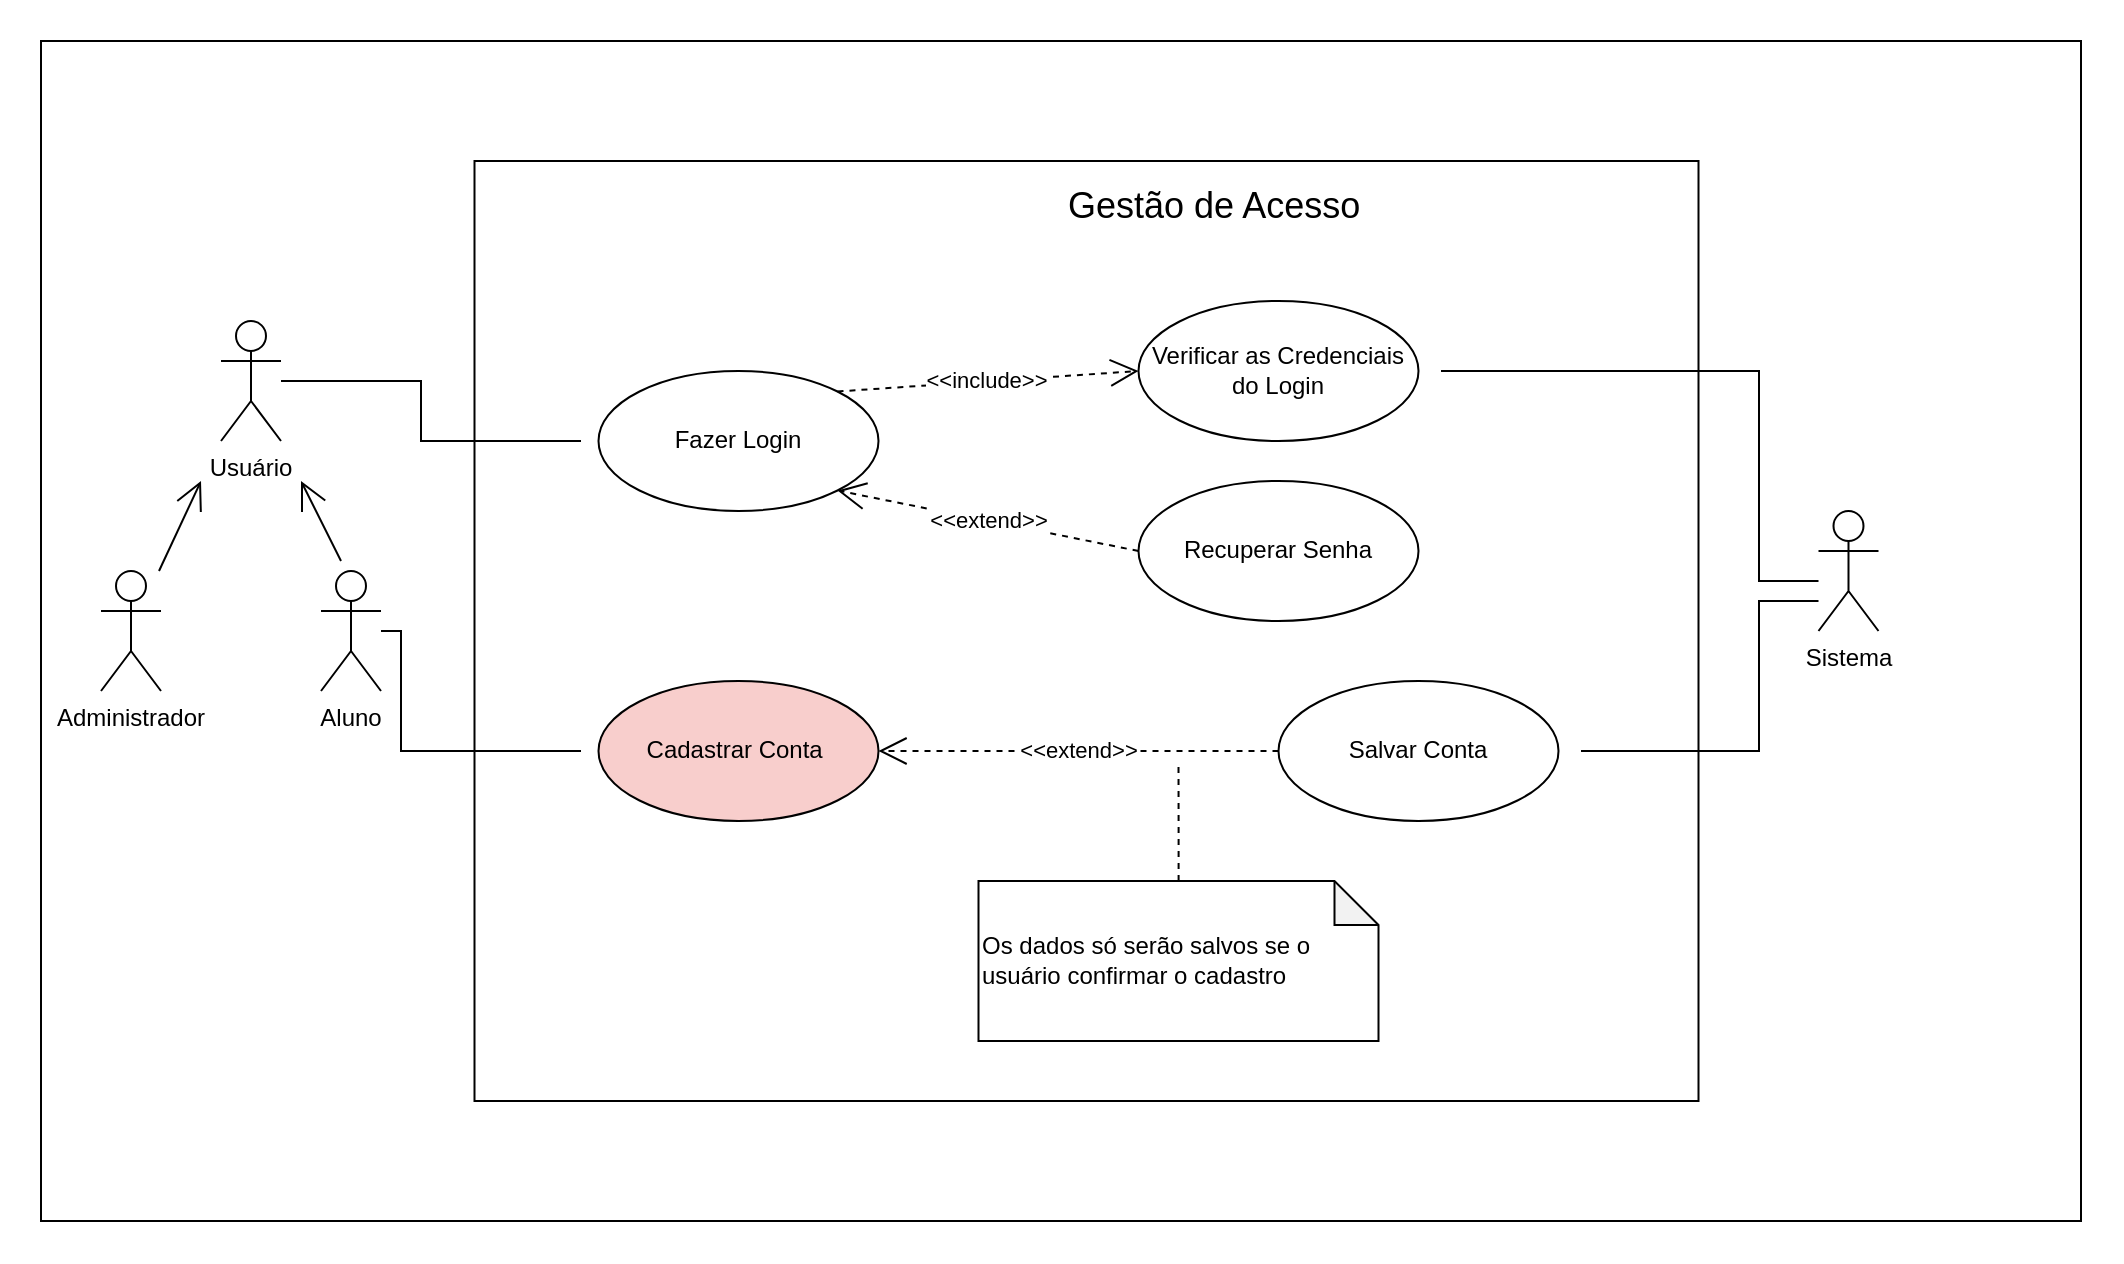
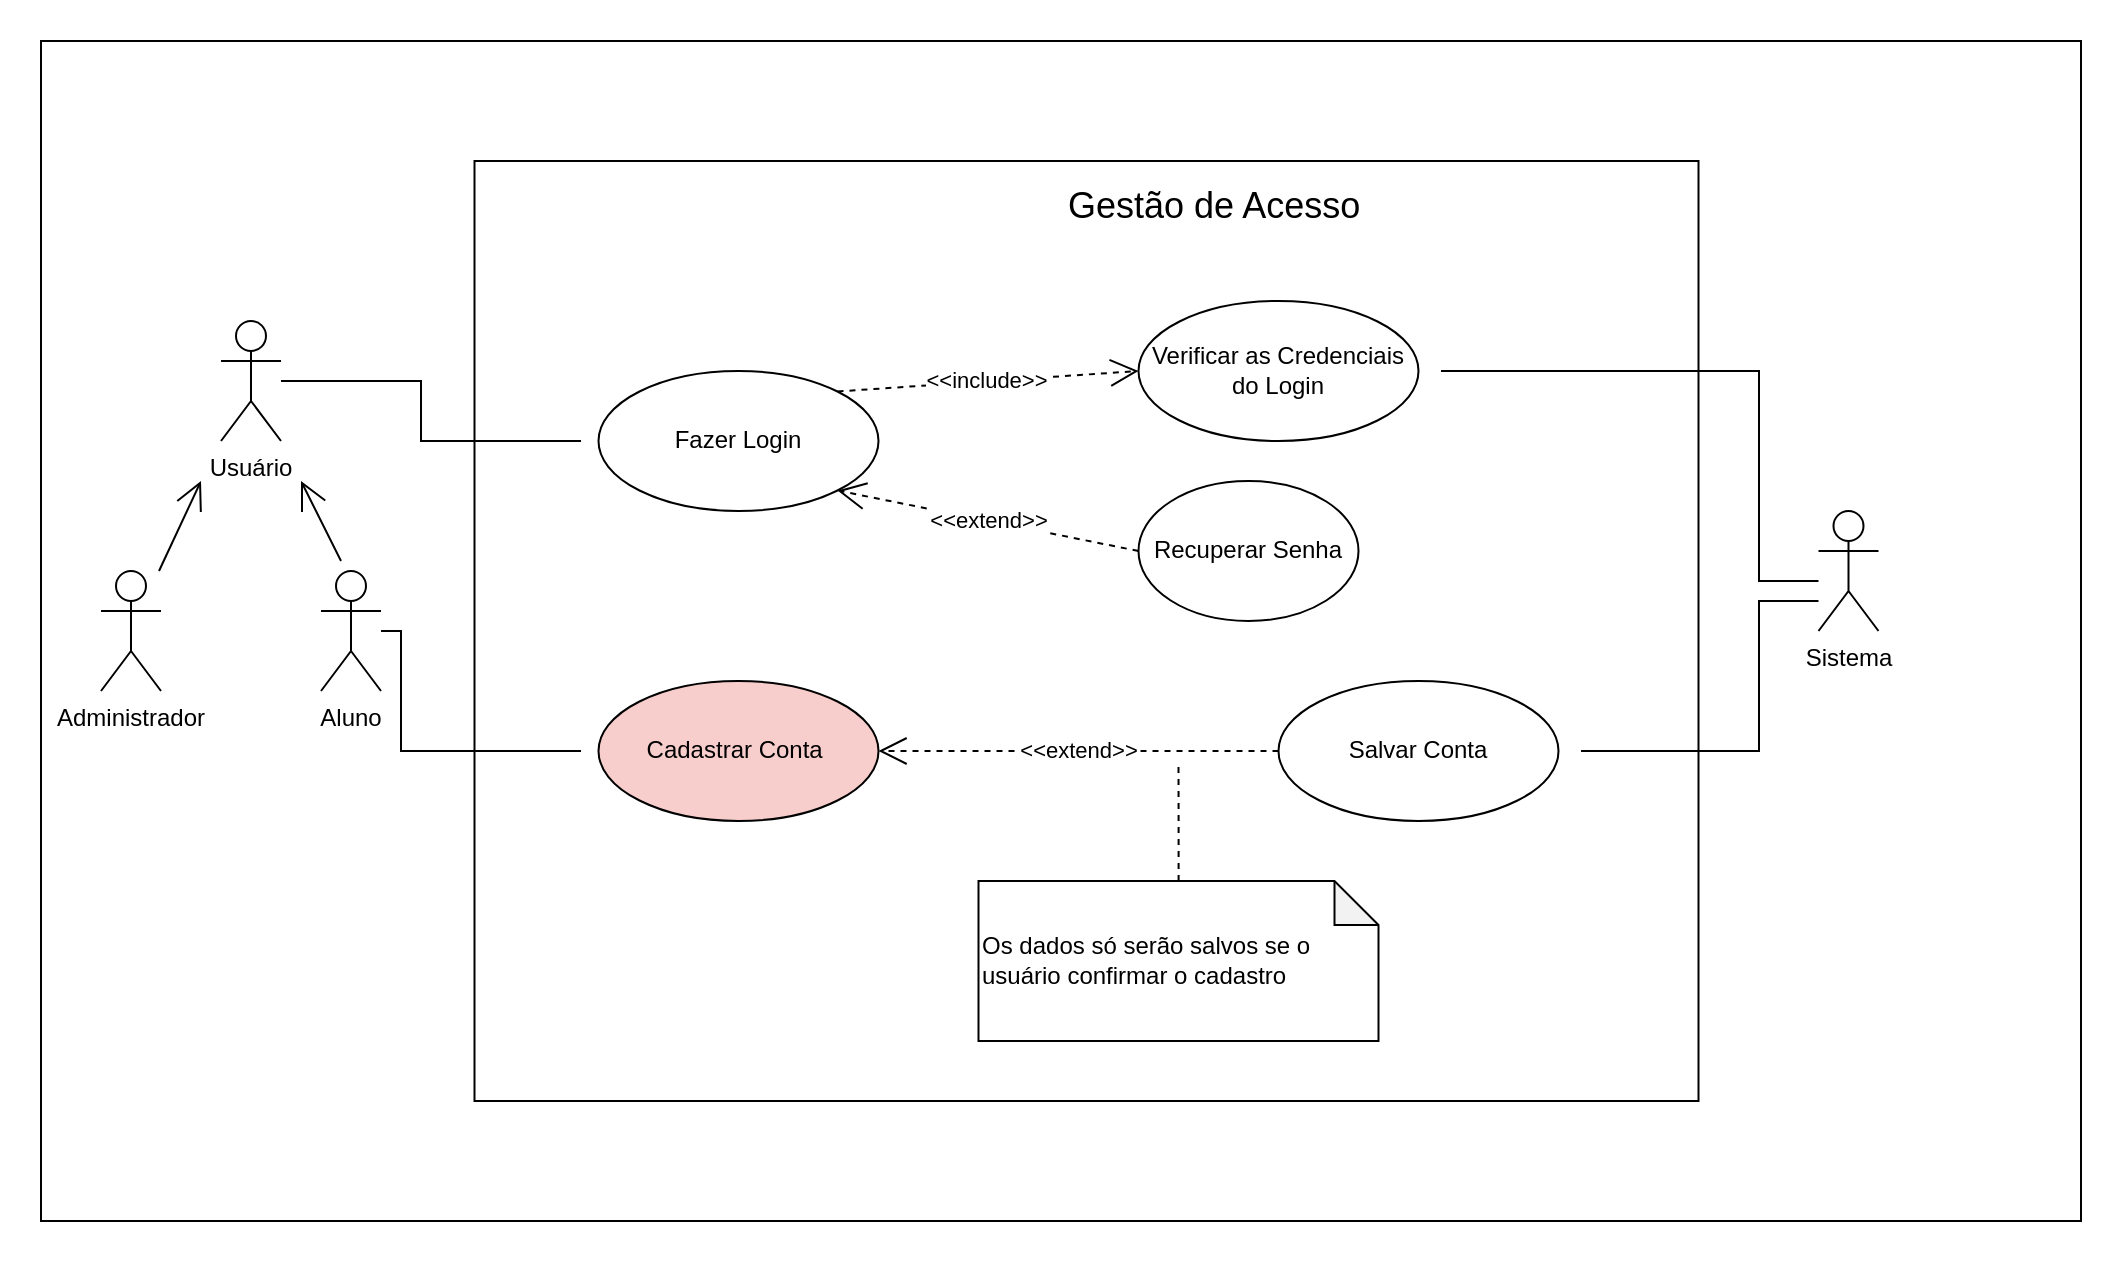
(1279, 551) -> (1249, 551)
